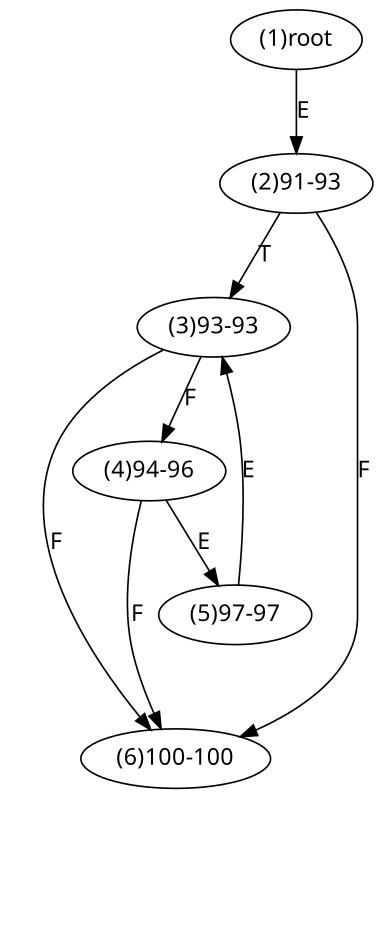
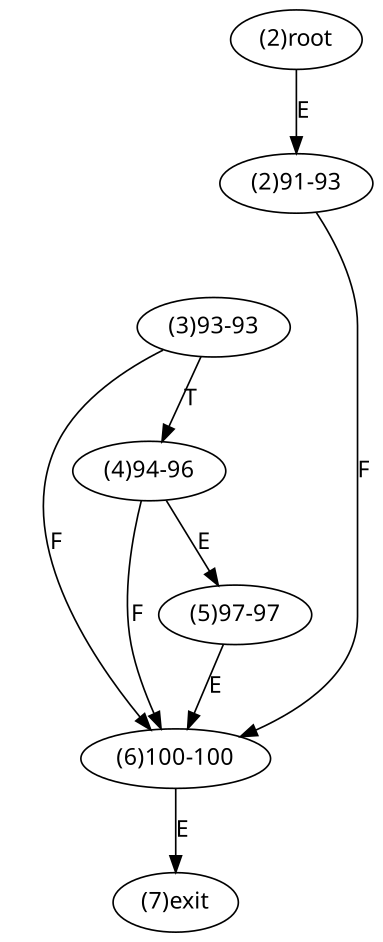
(296, 40) -> (296, 40)
(259, 248) -> none
(191, 399) -> (191, 399)
(243, 479) -> (209, 679)
none -> (176, 902)
